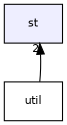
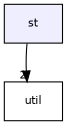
(41, 68) -> (26, 57)
